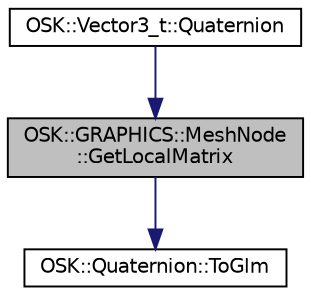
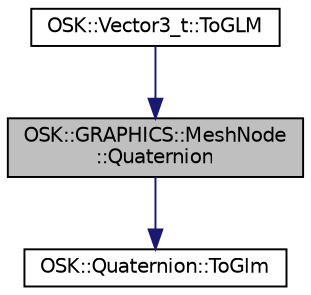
(155, 27) -> (155, 27)
(155, 148) -> (155, 148)
